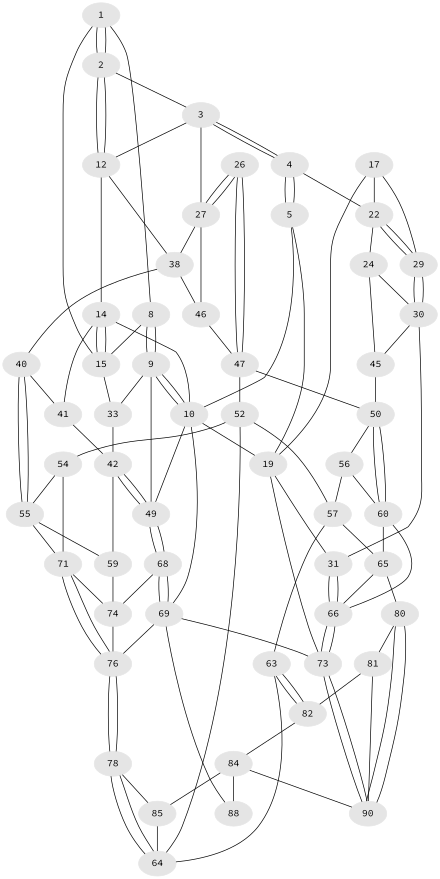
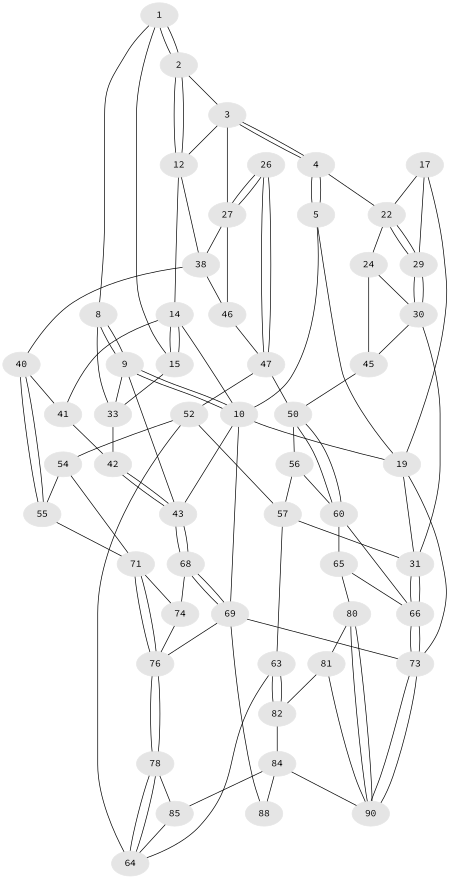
(126, 340) -> (98, 366)
(151, 514) -> (178, 514)
(358, 539) -> (349, 539)
(113, 564) -> none
